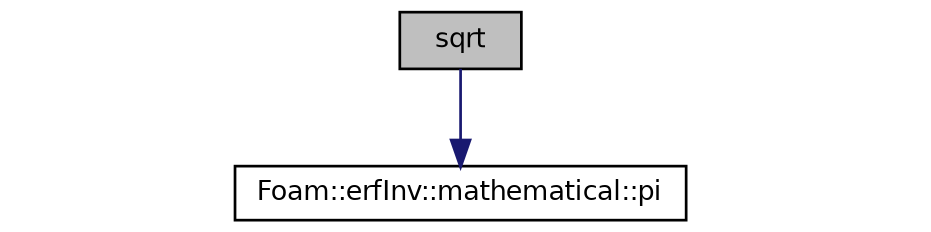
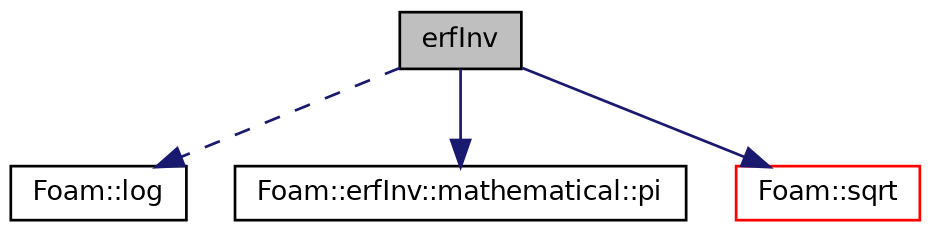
(461, 41) -> (461, 41)
none -> (99, 193)
none -> (828, 193)
